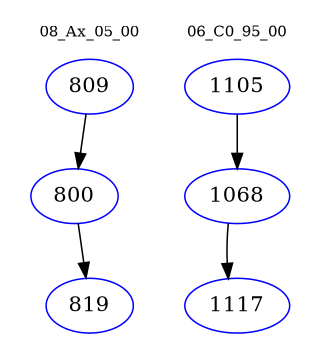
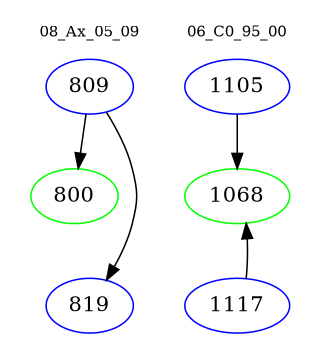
(90, 33) -> (90, 33)
(75, 196) -> (75, 196)
(237, 196) -> (237, 196)
(81, 243) -> (136, 188)
(227, 243) -> (247, 259)
